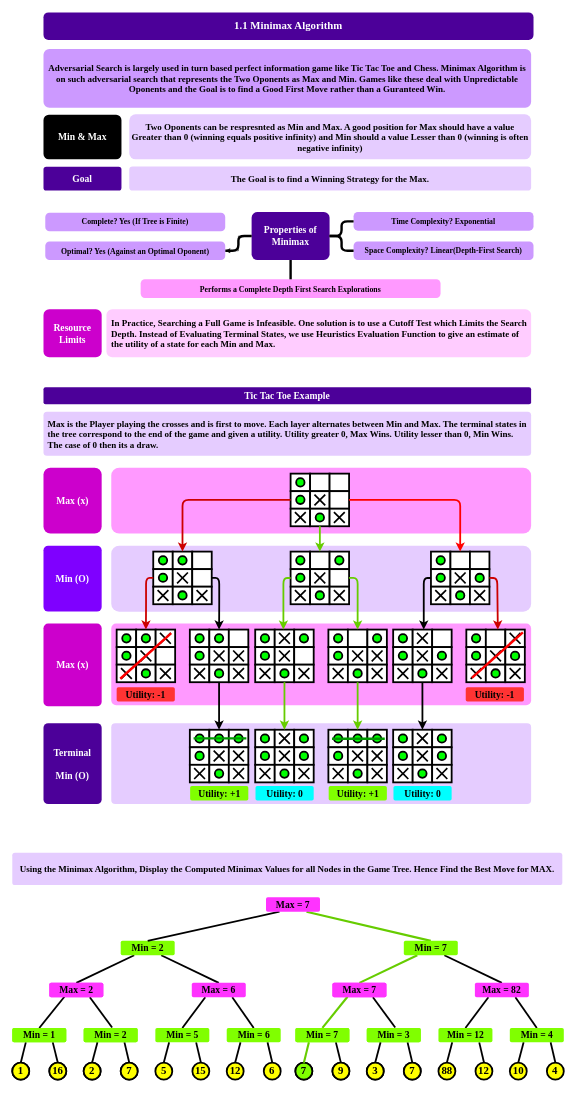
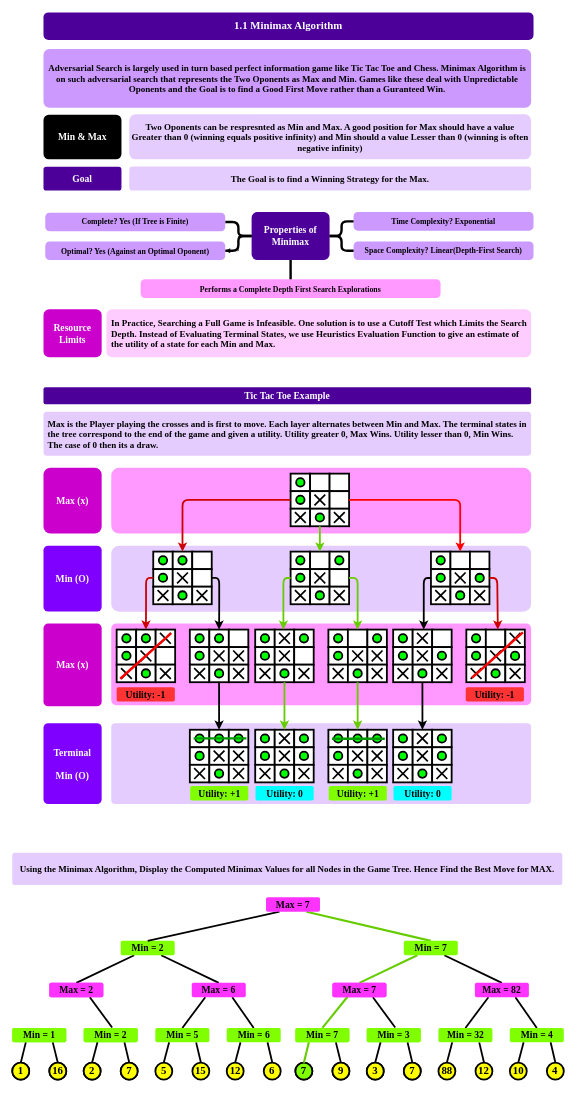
none -> (237, 223)
(73, 764) -> (73, 764)
(52, 1013) -> none
(466, 1035) -> (466, 1035)
